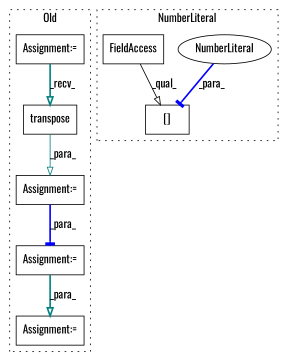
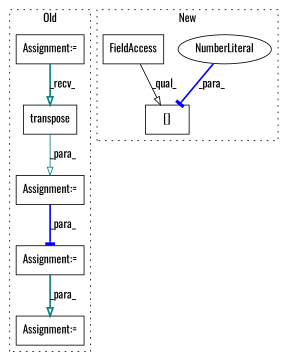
(188, 19) -> (188, 19)
